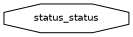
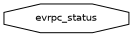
(66, 18) -> (66, 18)
